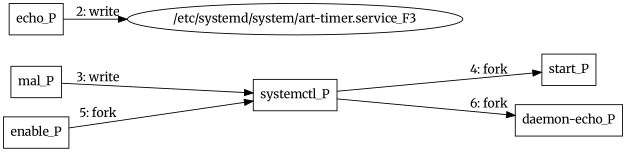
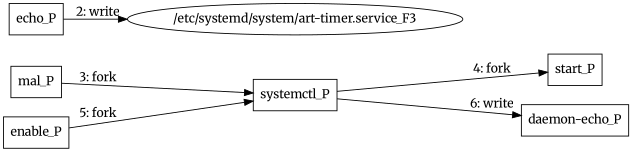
(98, 78) -> (98, 78)
(489, 104) -> (492, 104)
